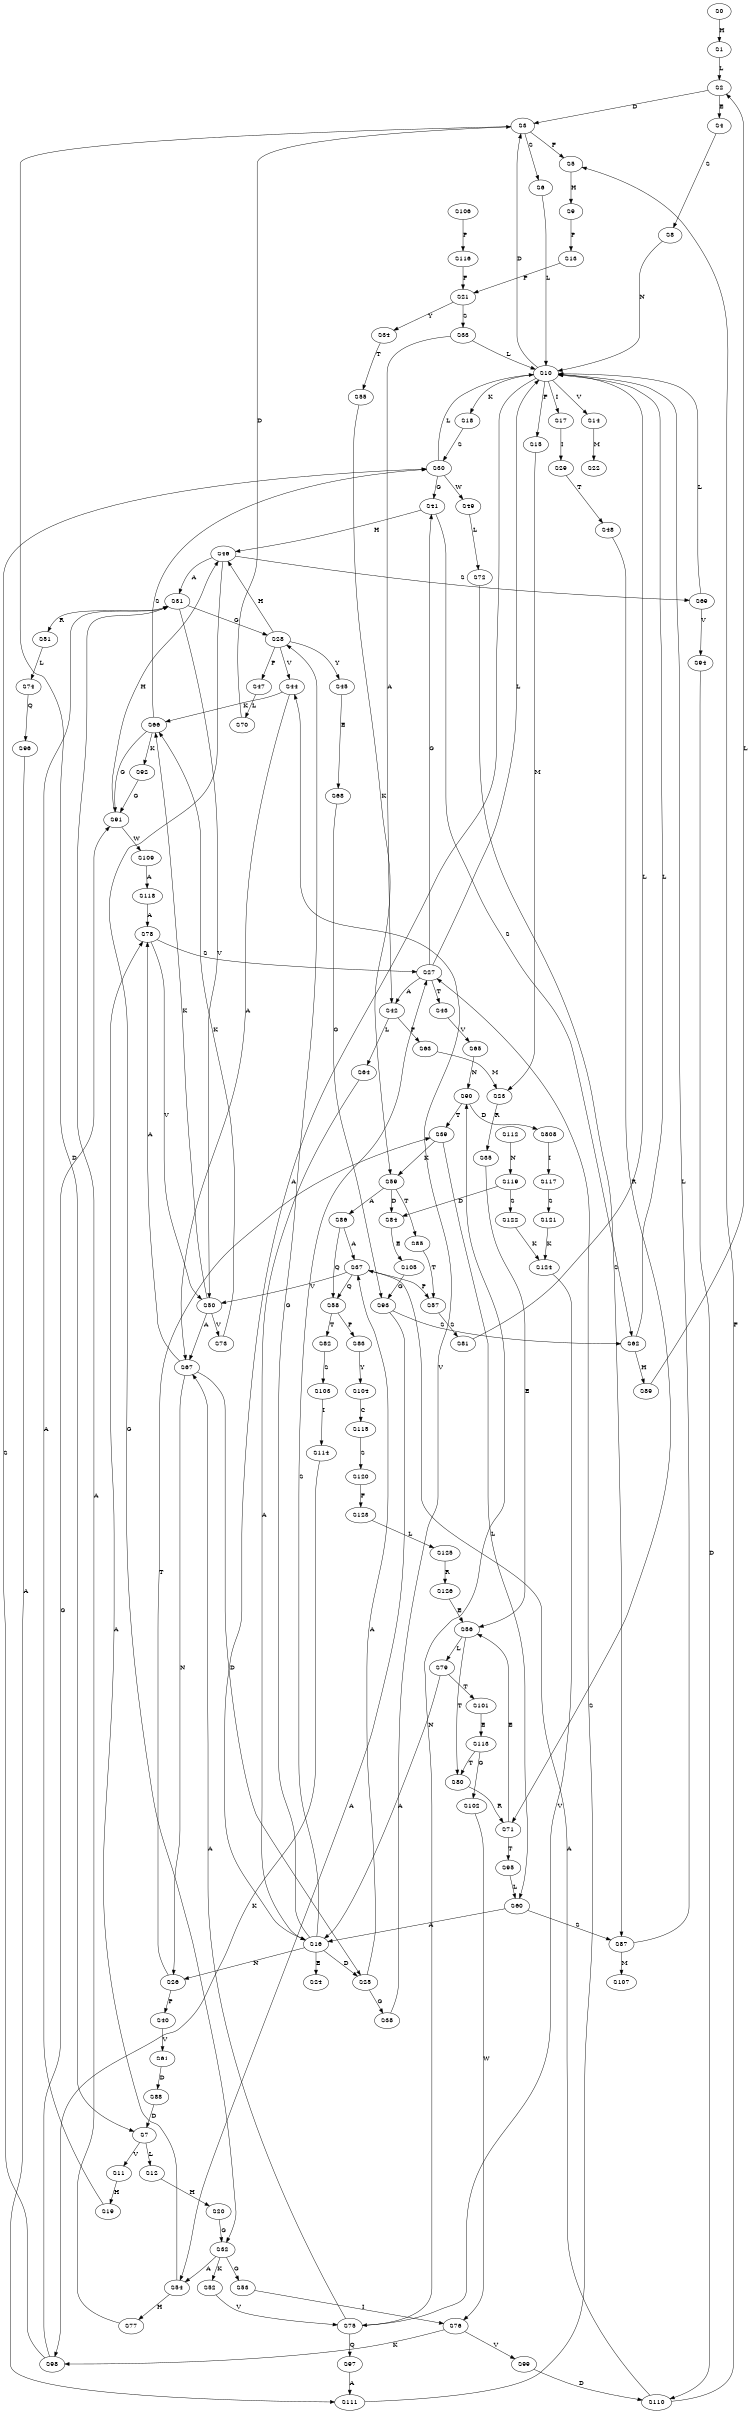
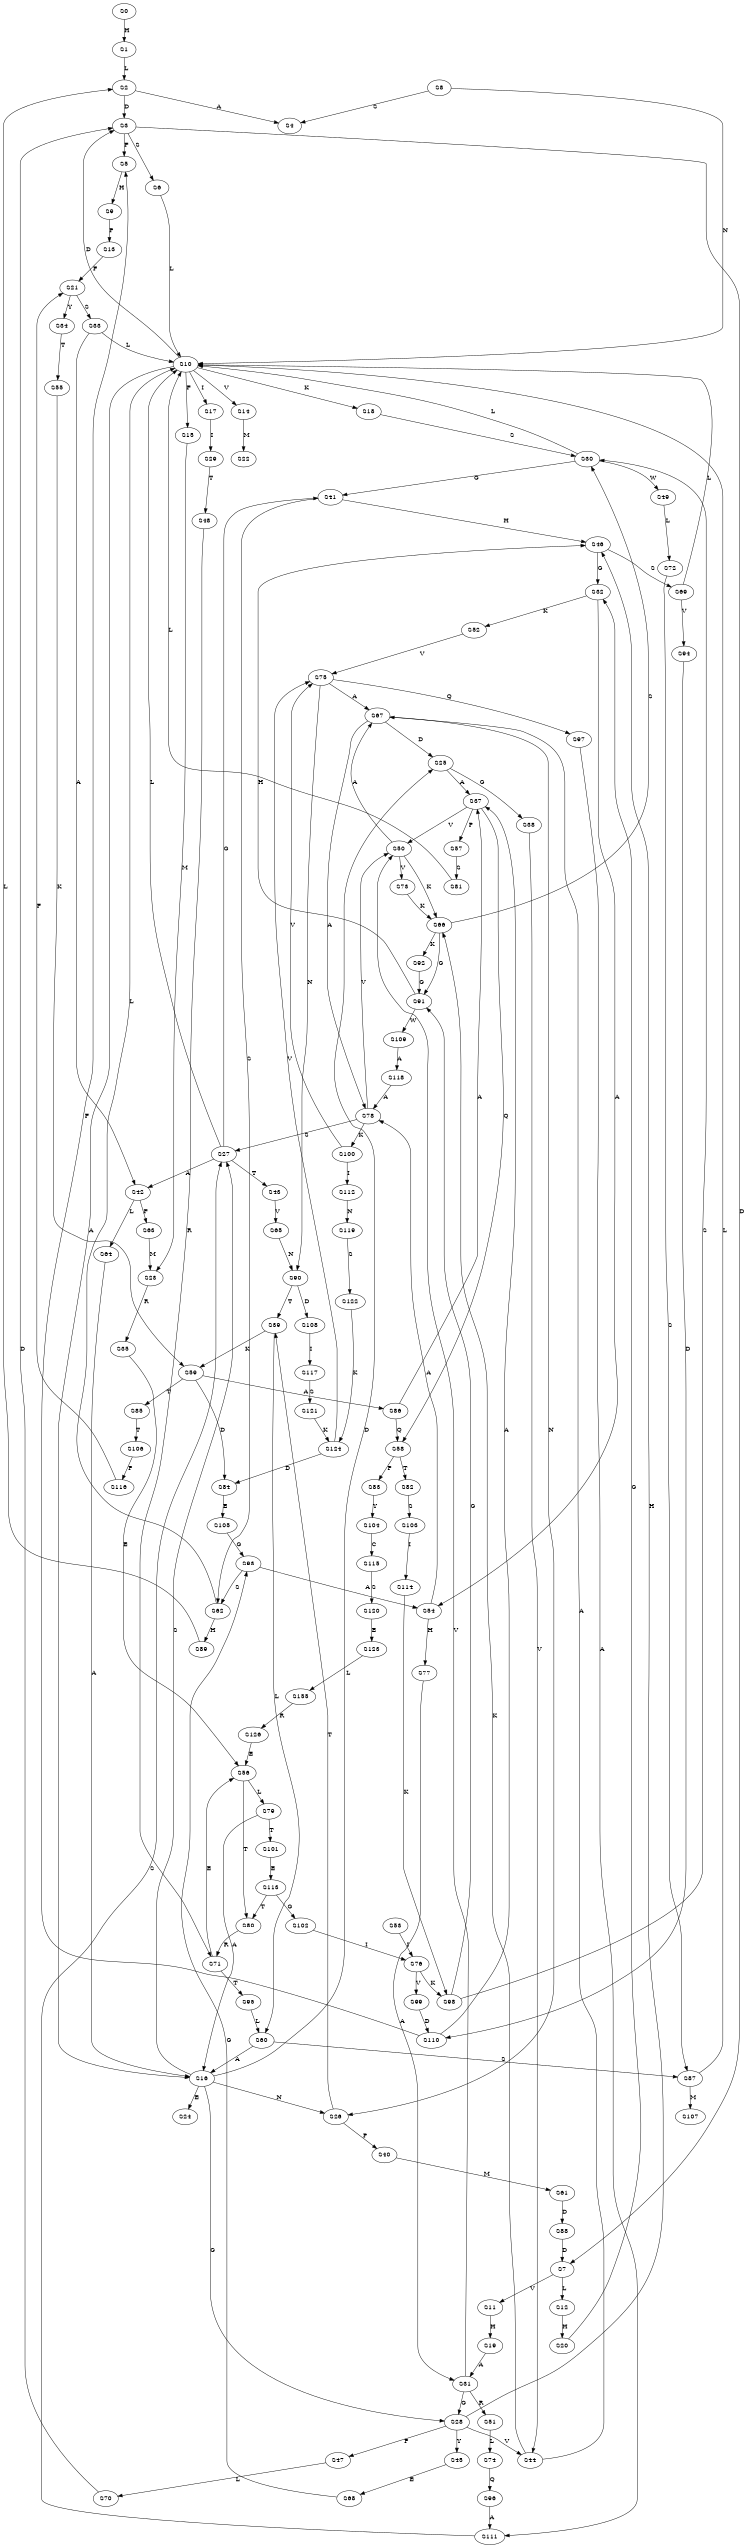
(722, 107) -> (219, 107)
(696, 179) -> (367, 106)
(192, 569) -> none
(549, 1135) -> (310, 1325)
none -> (347, 1154)
(450, 1201) -> (280, 1468)
(431, 1271) -> (136, 1428)
(363, 1496) -> (374, 1630)
(445, 1553) -> (301, 1697)
(165, 2040) -> (487, 2174)
(487, 2059) -> (366, 1945)
(232, 2267) -> none
